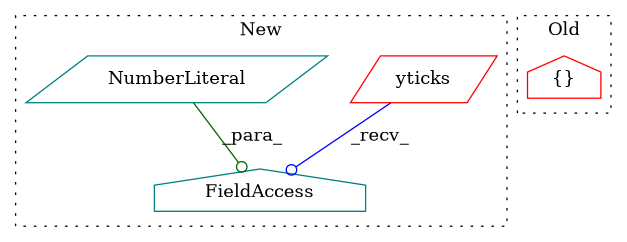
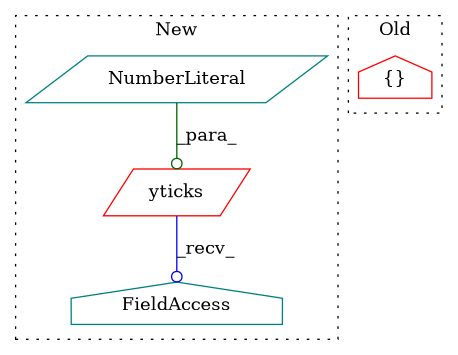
(216, 133) -> (177, 131)
